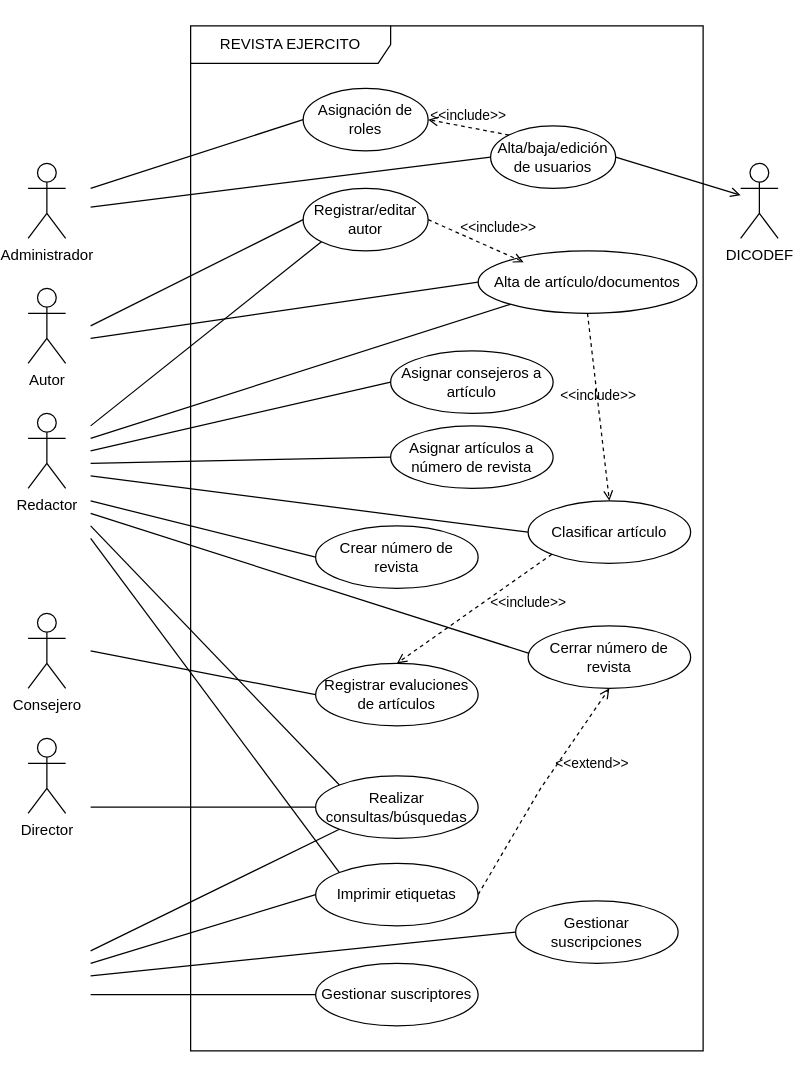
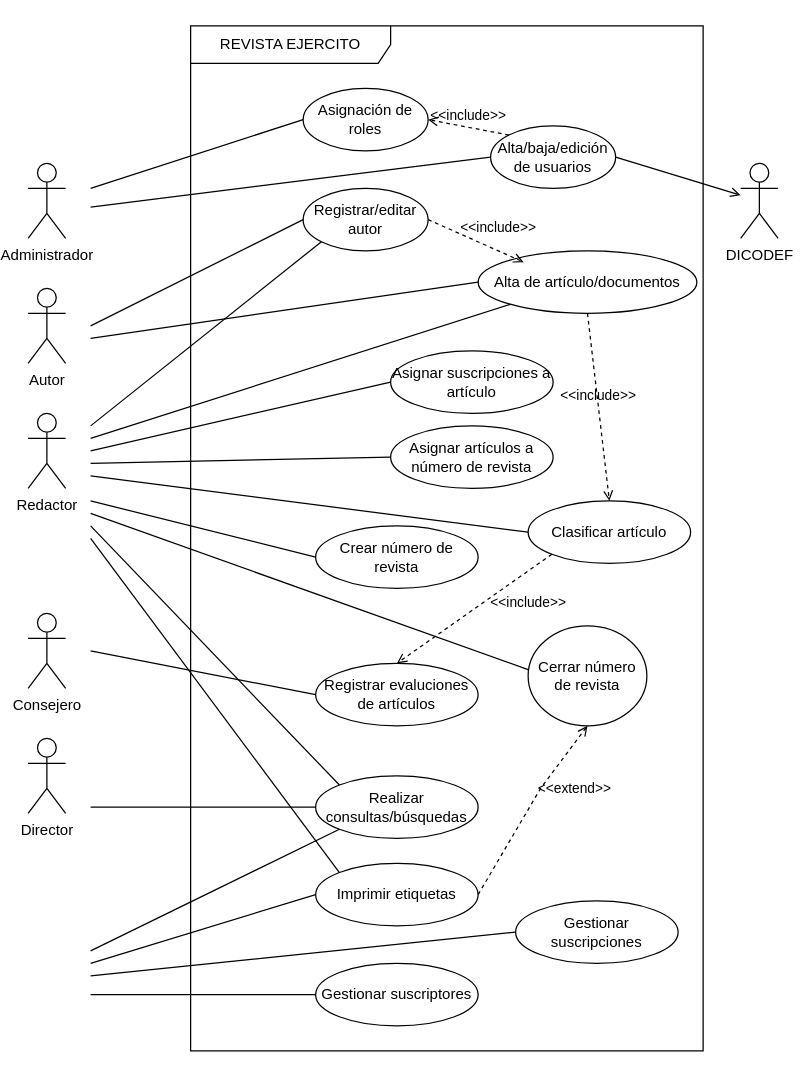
(472, 382) -> (472, 382)
(609, 657) -> (588, 676)
